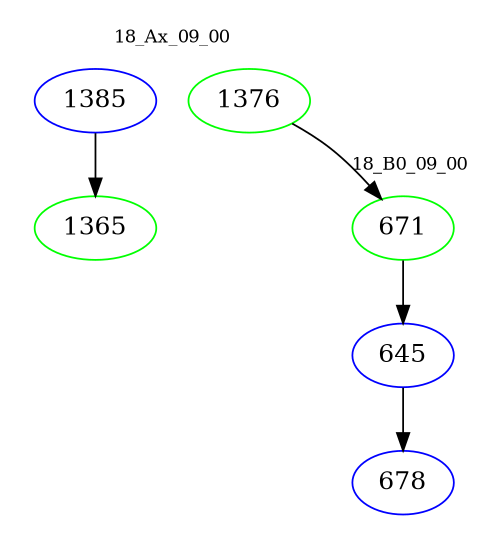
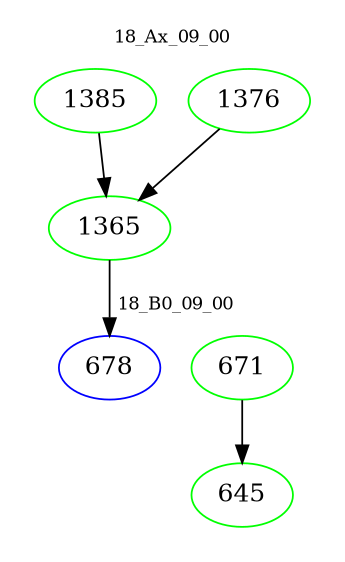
(95, 101) -> (95, 101)
(349, 164) -> (186, 158)
(403, 355) -> (242, 495)
(403, 410) -> (110, 299)
